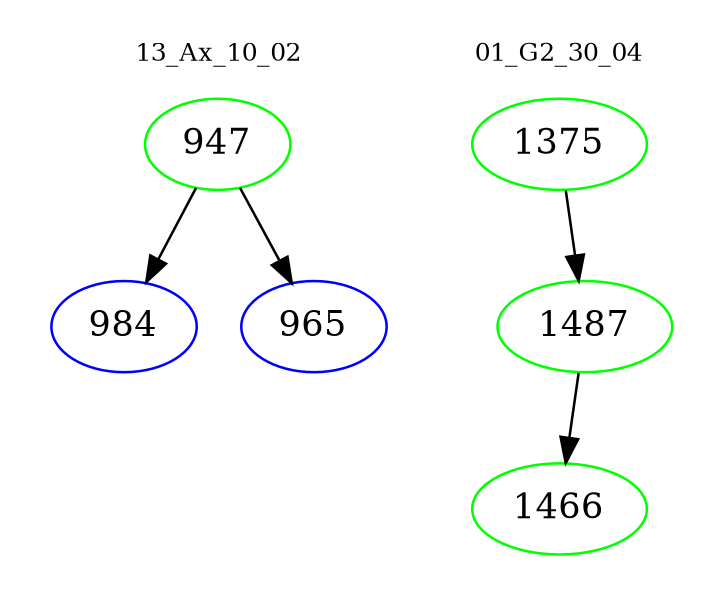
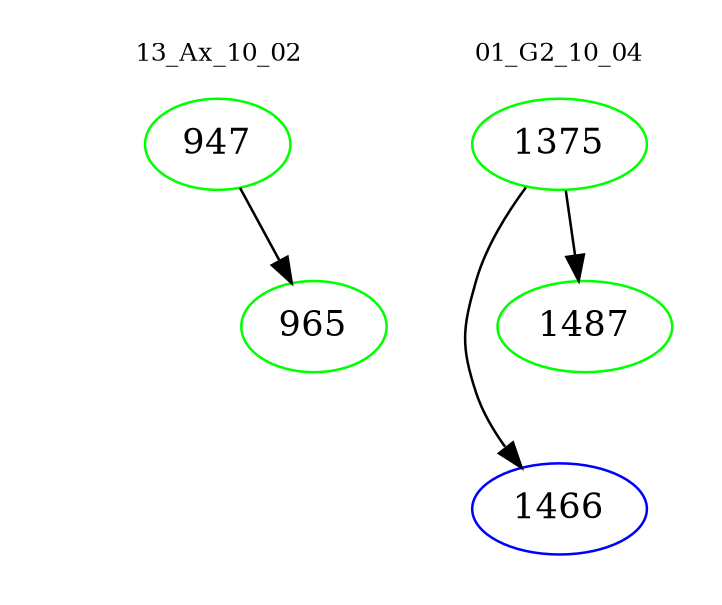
(560, 54) -> (560, 54)
(124, 327) -> none
(314, 327) -> (314, 327)
(574, 405) -> (468, 315)
(560, 509) -> (560, 509)
